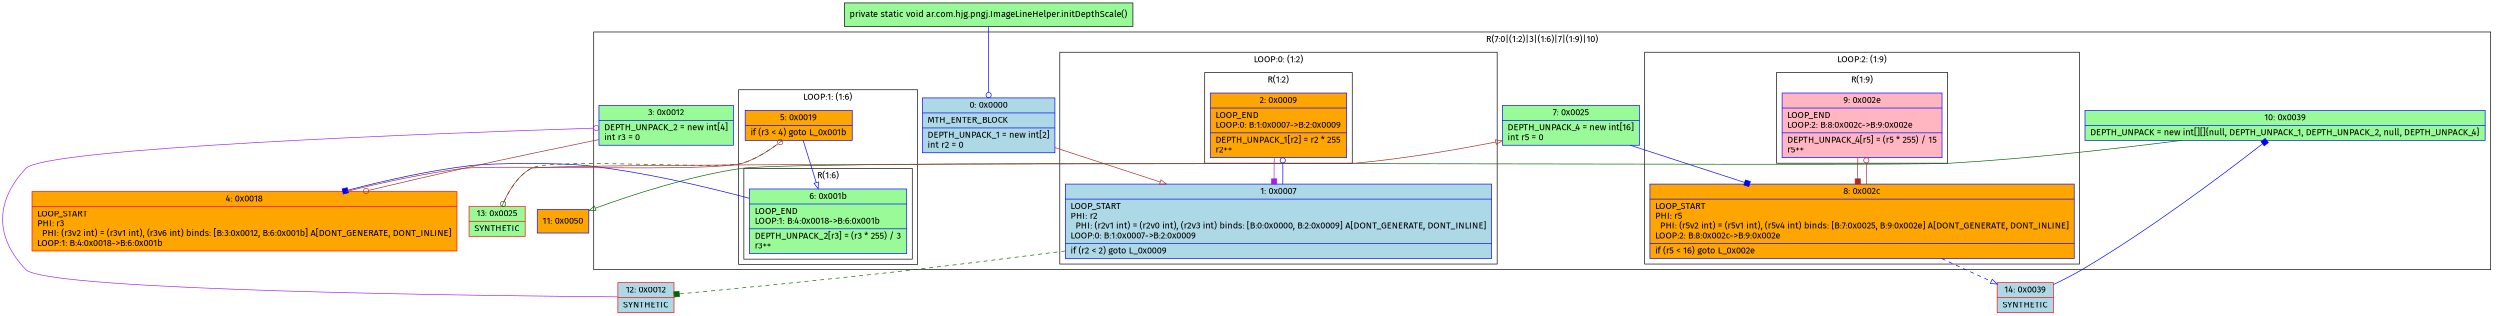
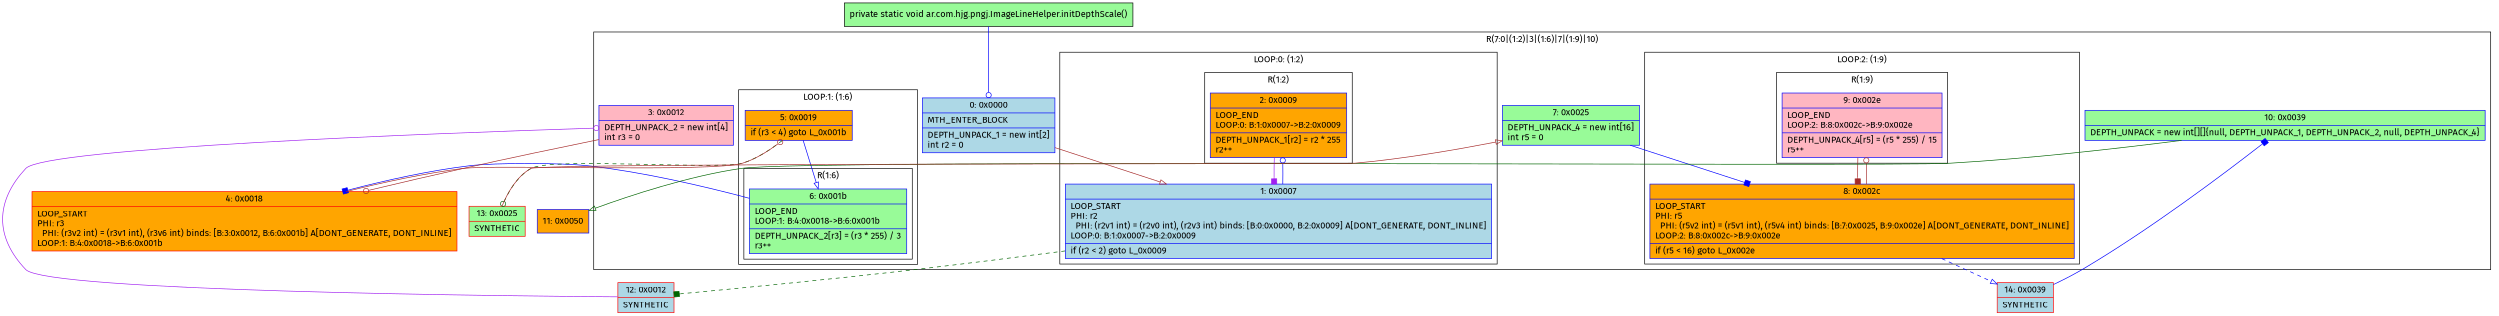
(666, 125) -> (666, 125)
